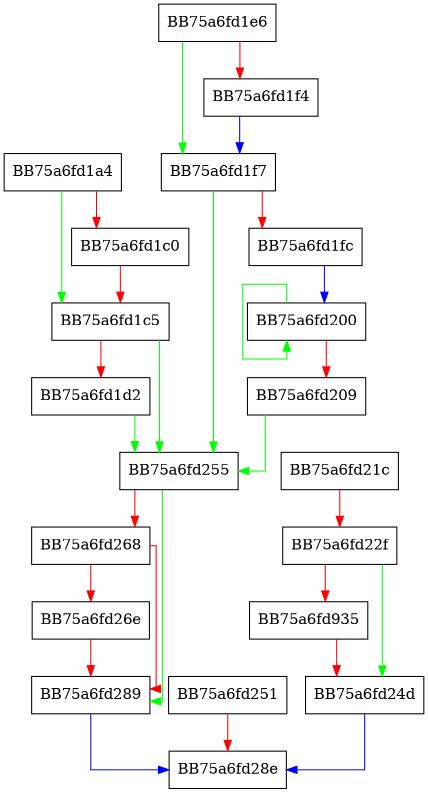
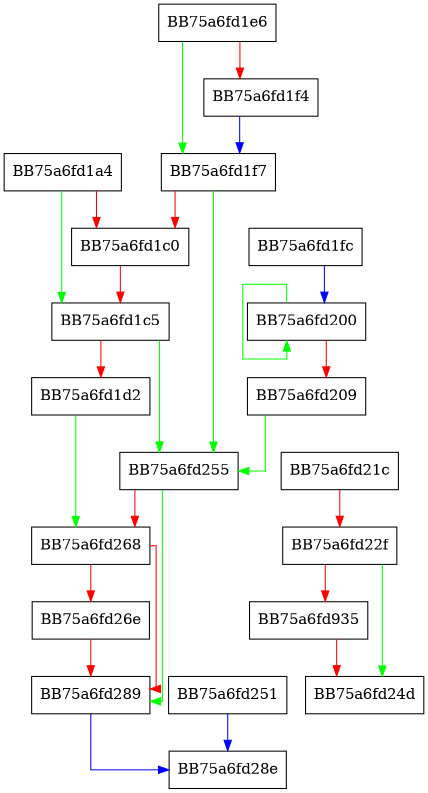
(262, 204) -> (175, 204)
(135, 428) -> (76, 466)
(228, 727) -> (228, 727)
(359, 770) -> none
